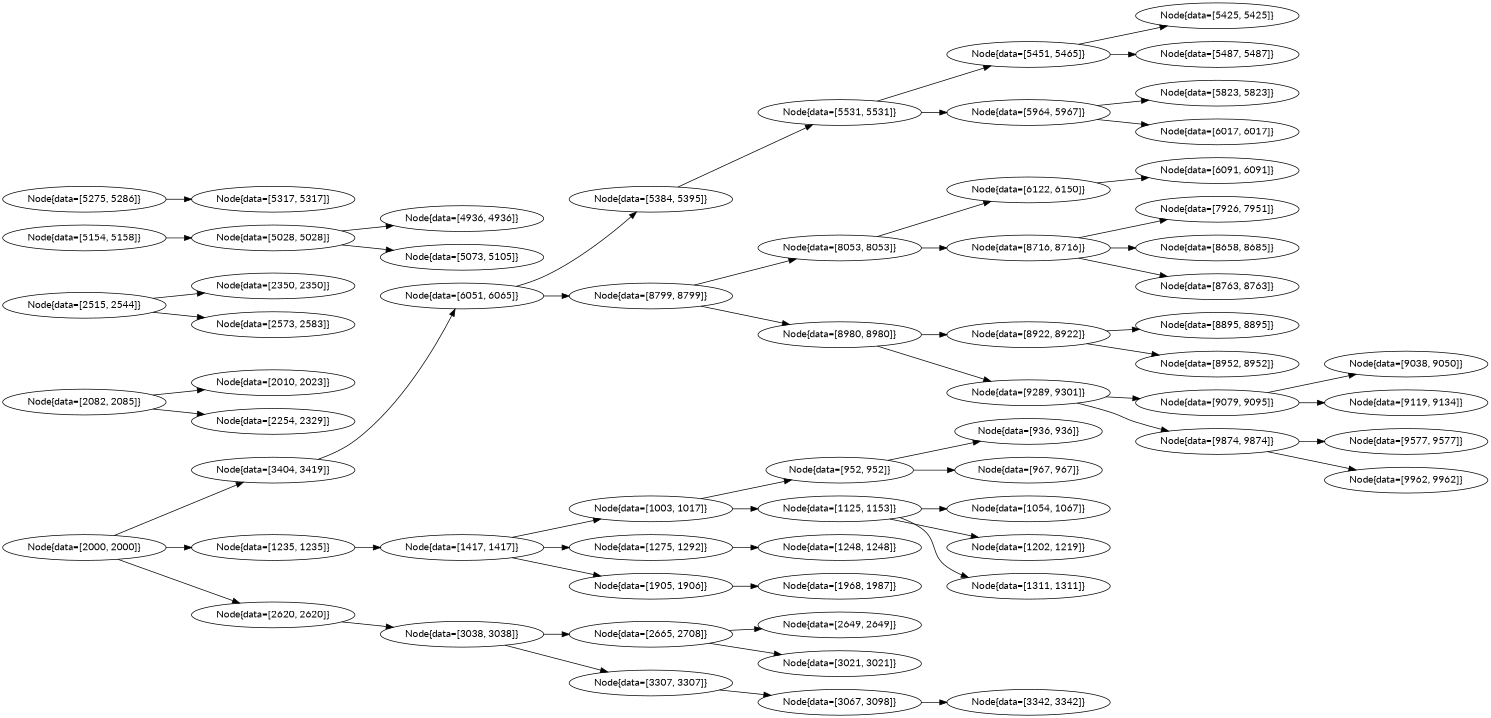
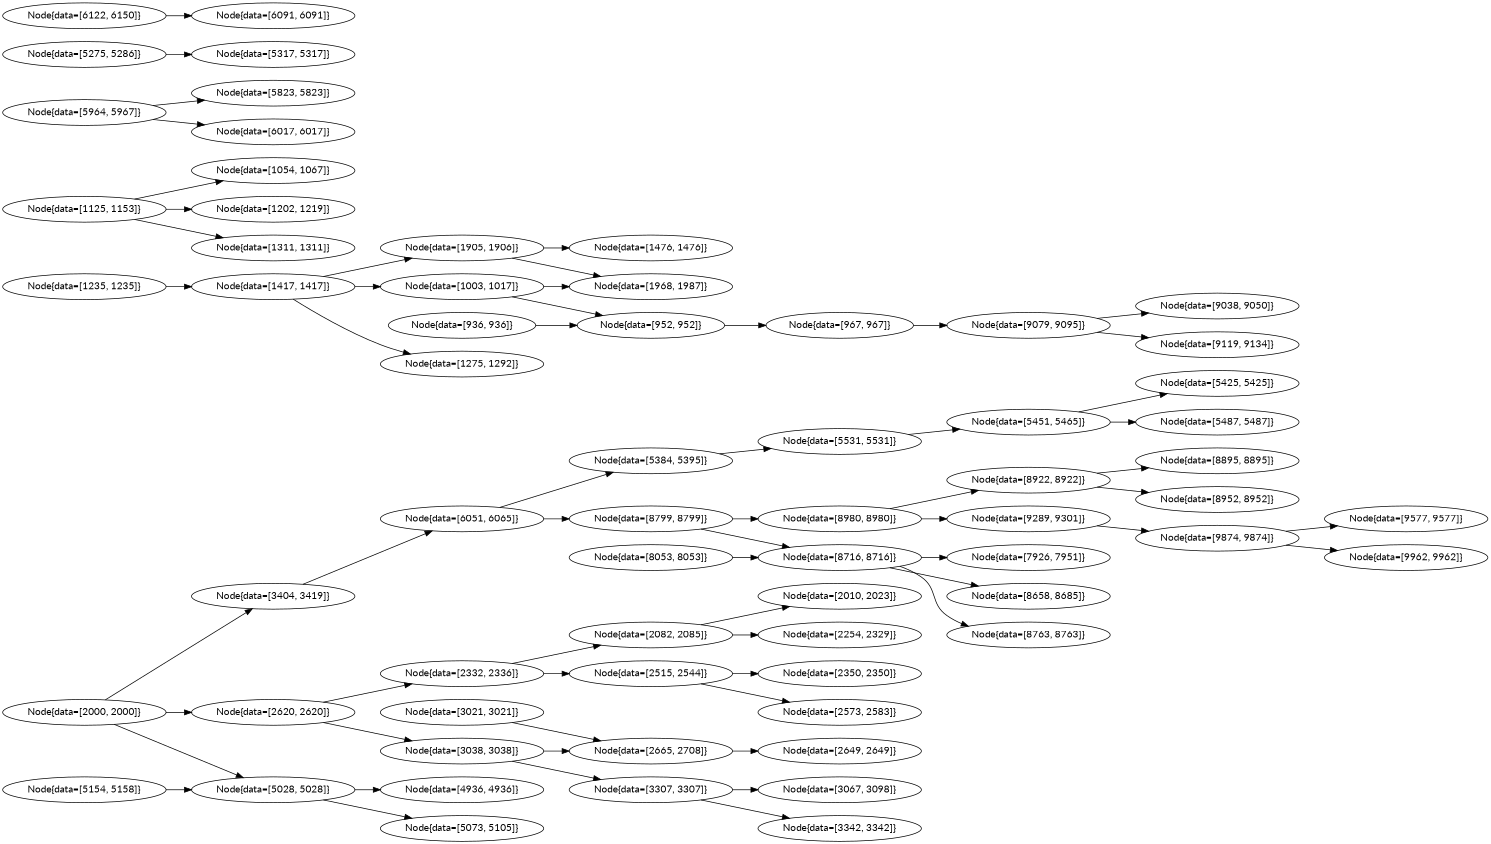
(930, 113) -> none
(931, 220) -> none
none -> (651, 248)
(742, 273) -> (742, 537)
(1119, 398) -> (927, 325)
(931, 452) -> (553, 325)
(742, 509) -> (553, 287)
(175, 548) -> (175, 750)
(840, 548) -> none
(742, 648) -> (553, 731)
none -> (462, 674)
(930, 702) -> (742, 808)
